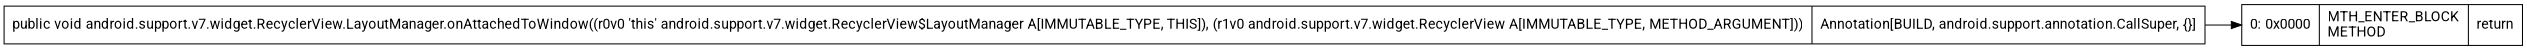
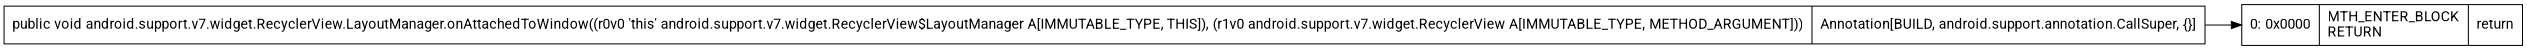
(2357, 32) -> (2355, 32)
